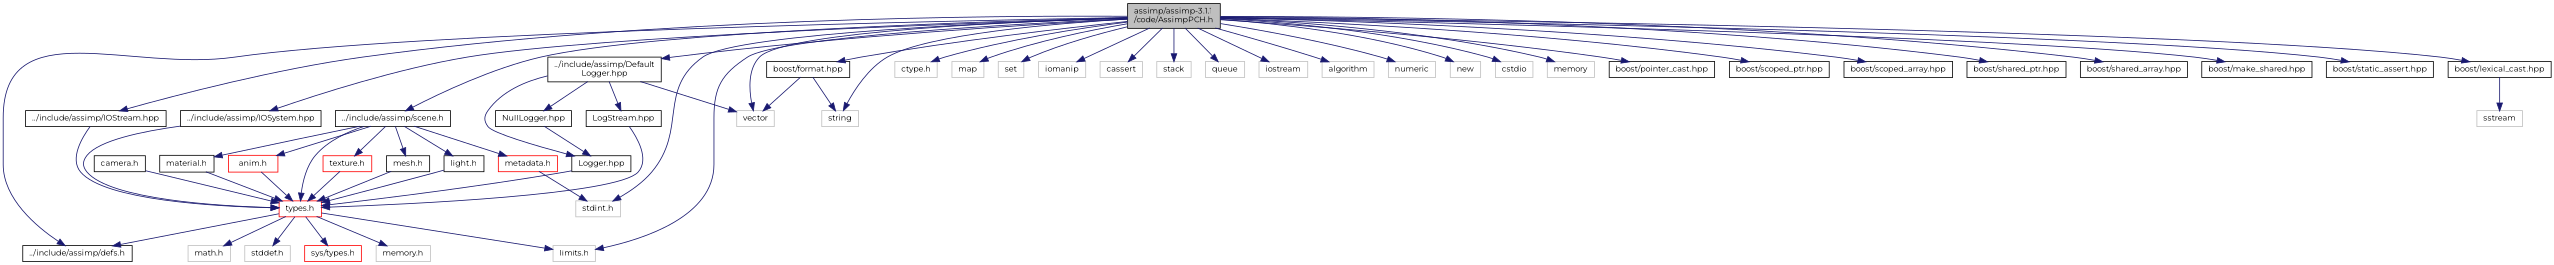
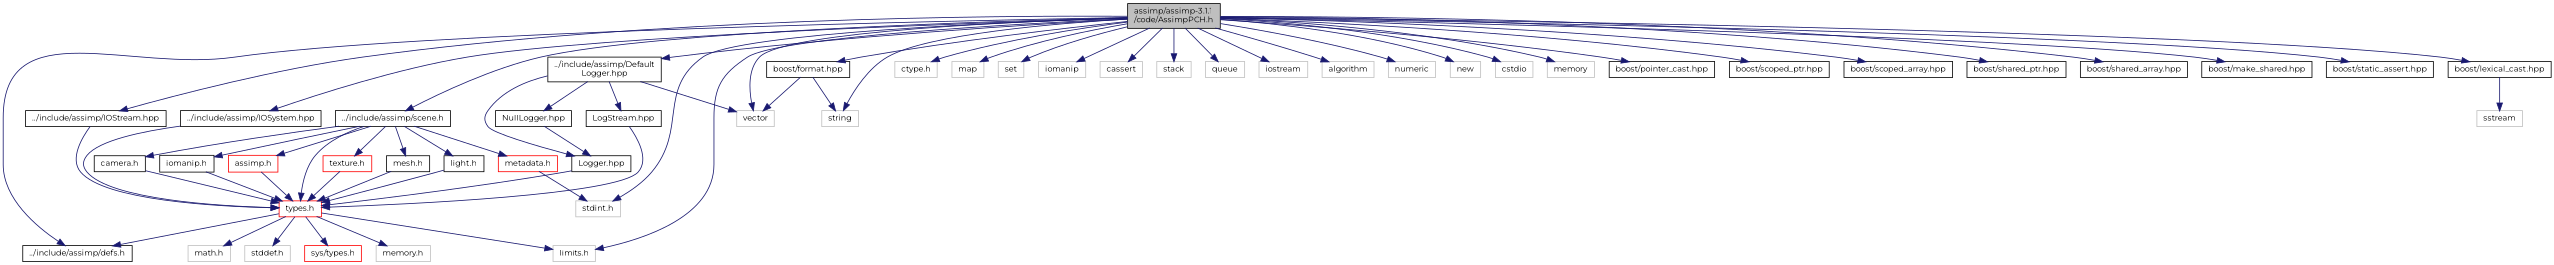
none -> (246, 140)
(187, 164) -> (187, 164)
(253, 164) -> (253, 164)
